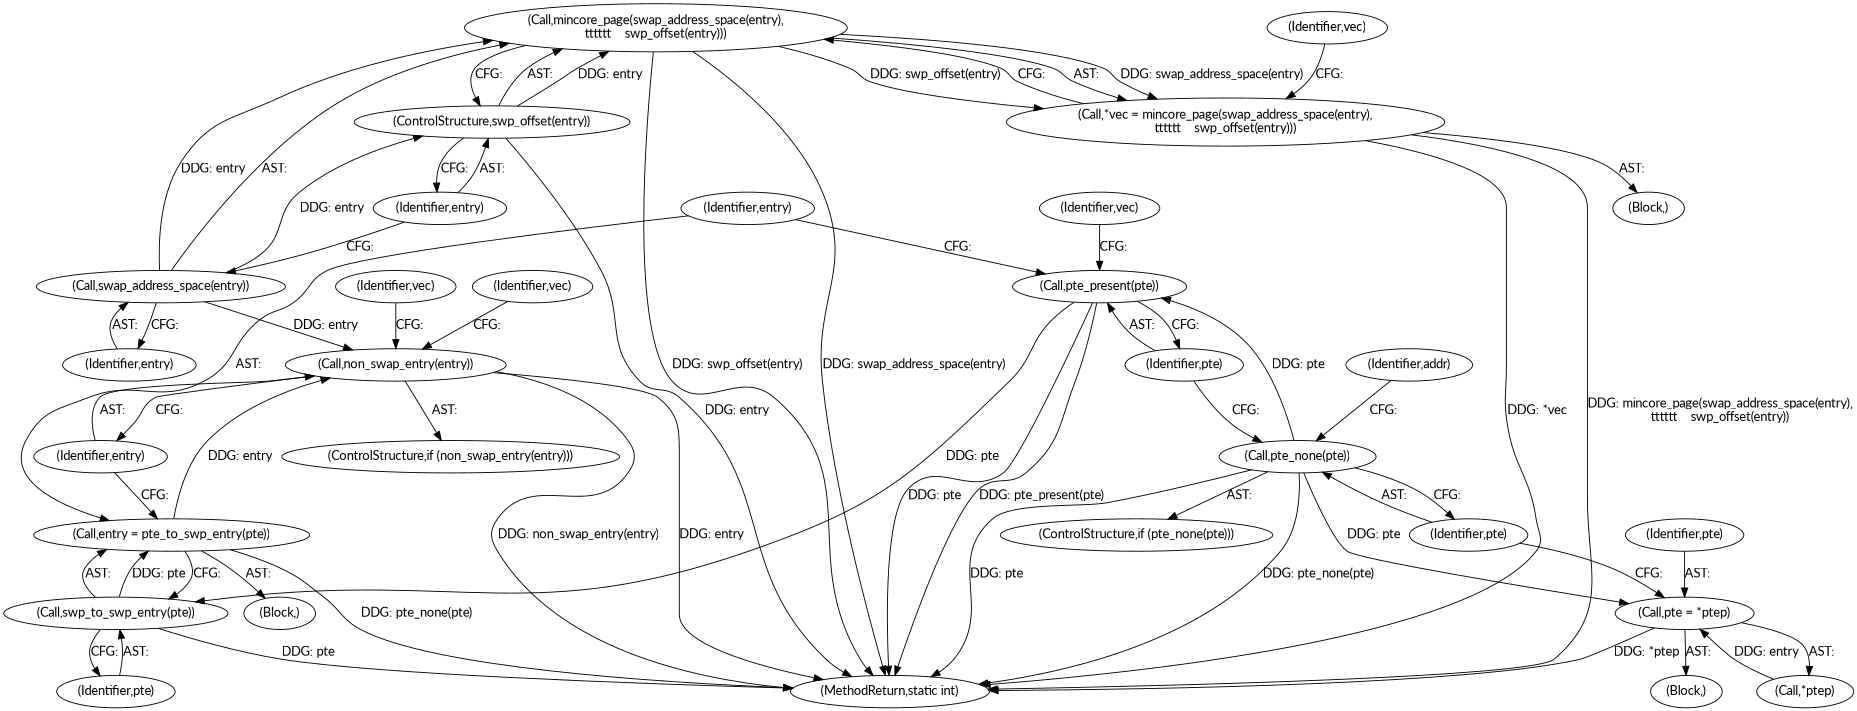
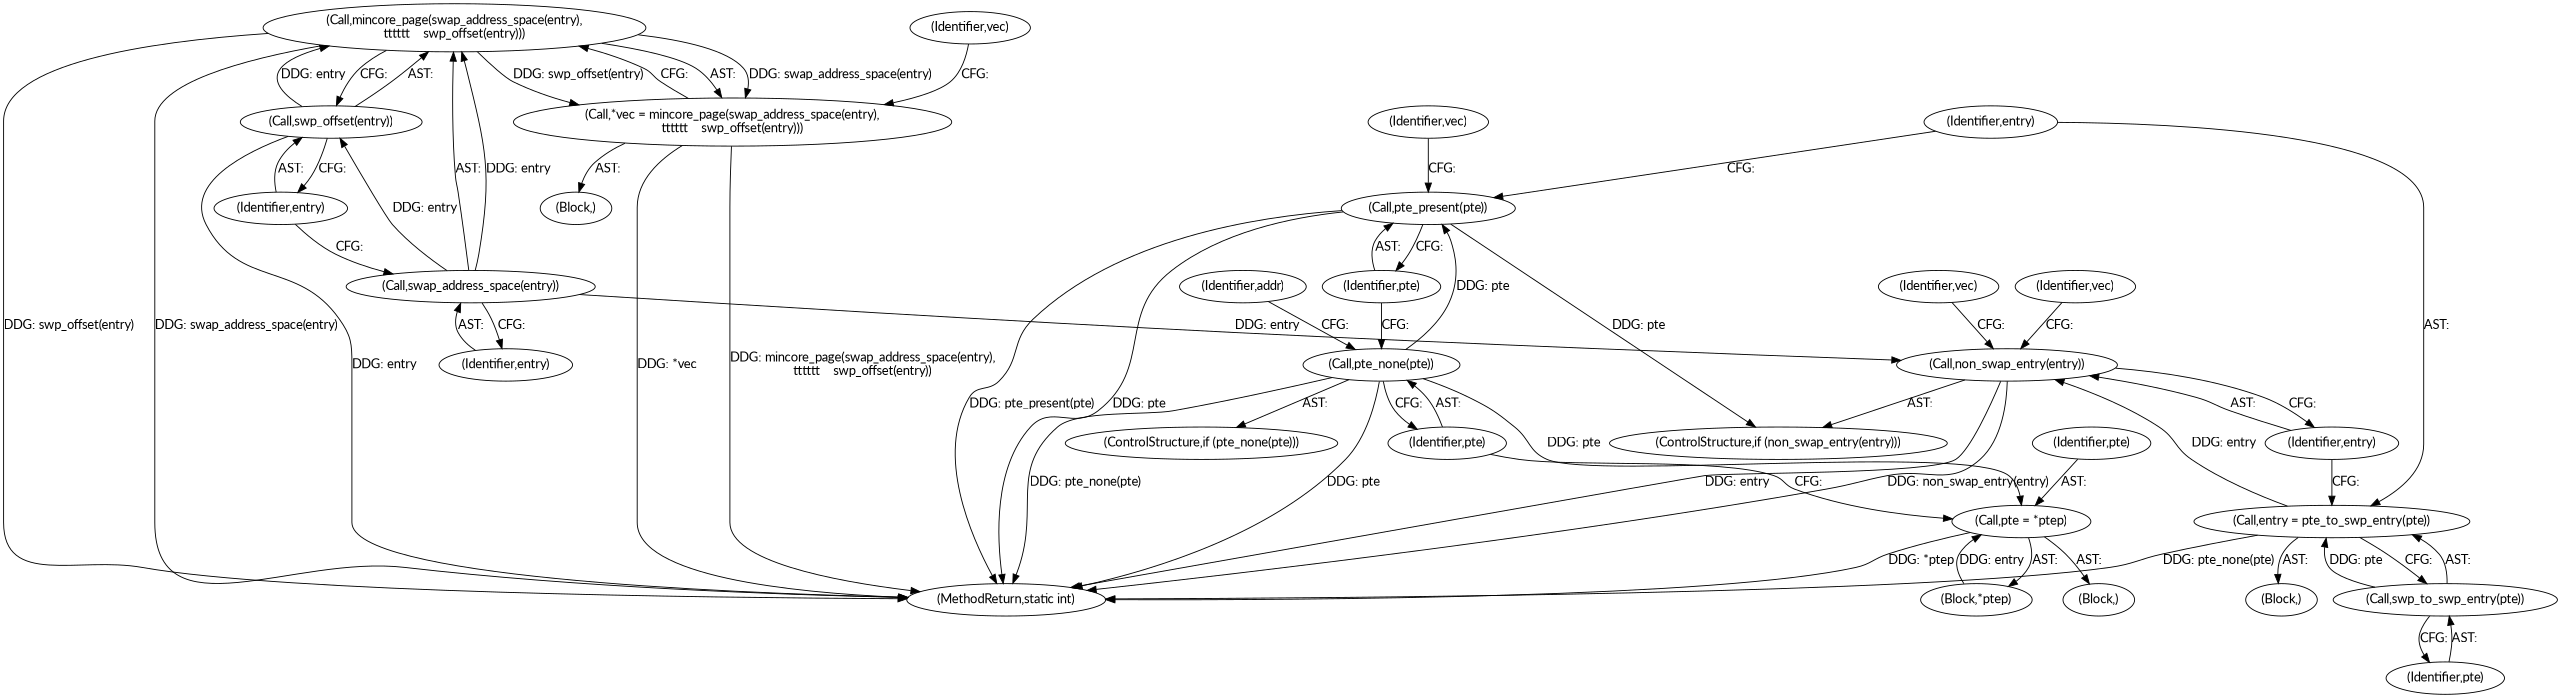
(492, 122) -> (331, 122)
(686, 570) -> (1599, 323)
(469, 675) -> none
(1805, 692) -> (1976, 600)
